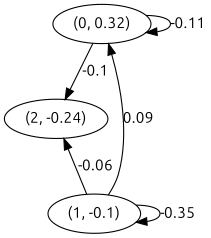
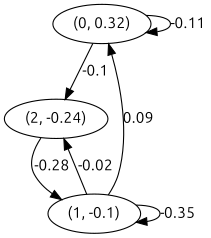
(96, 166) -> (96, 166)
none -> (32, 169)
